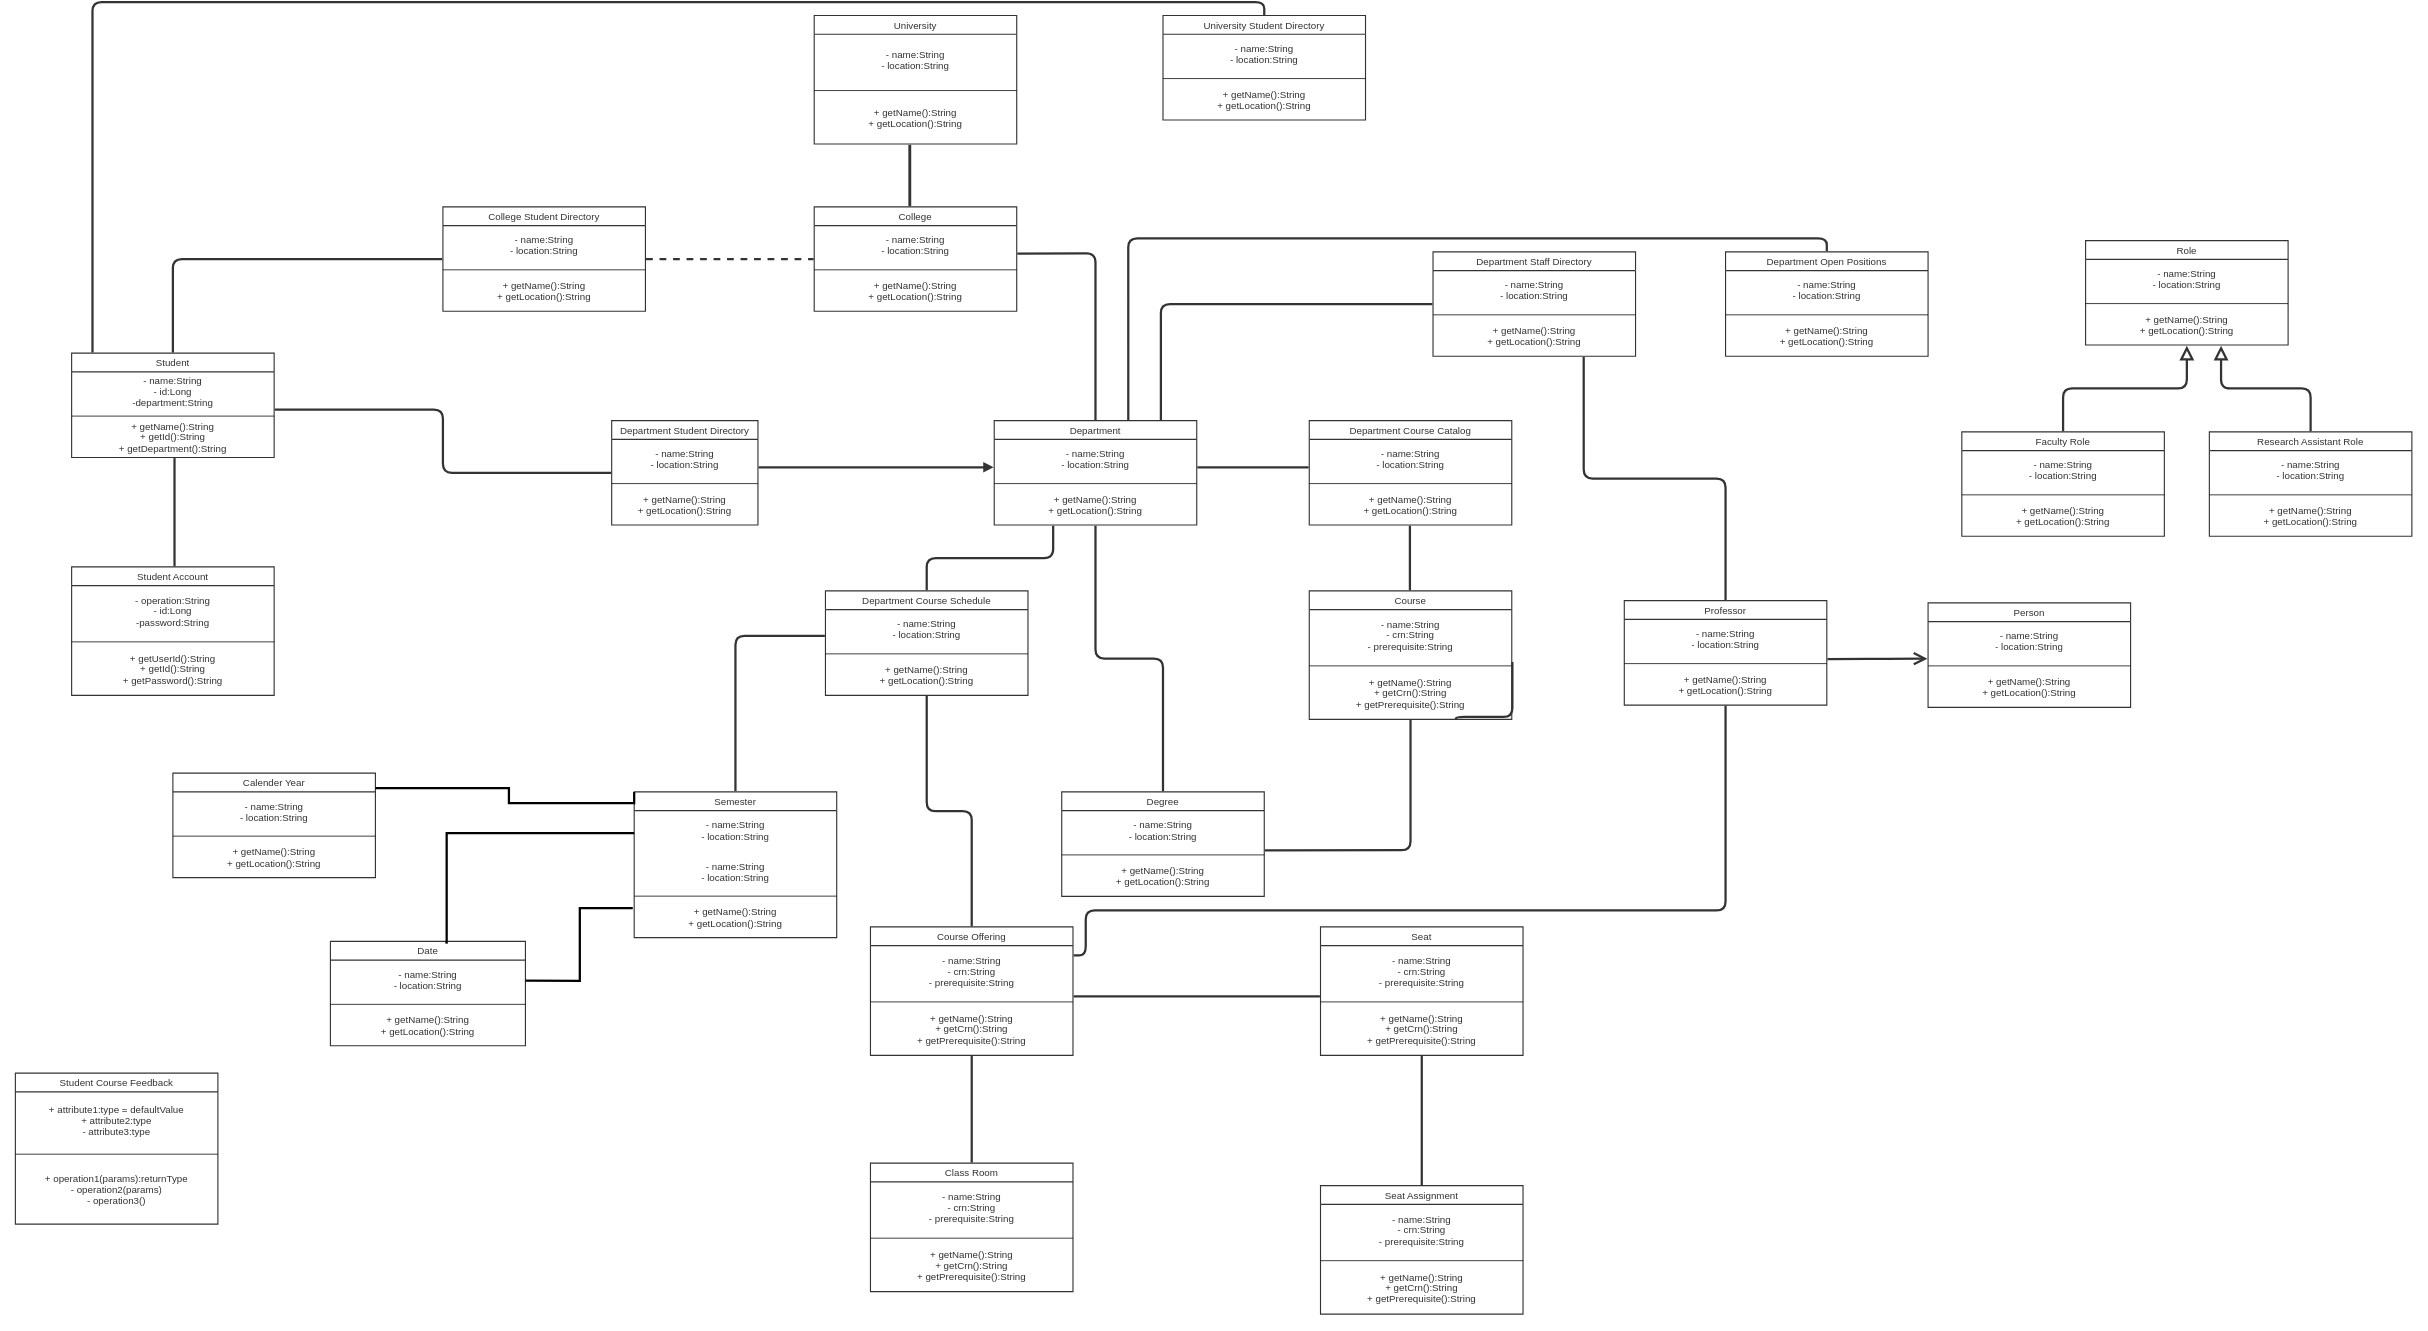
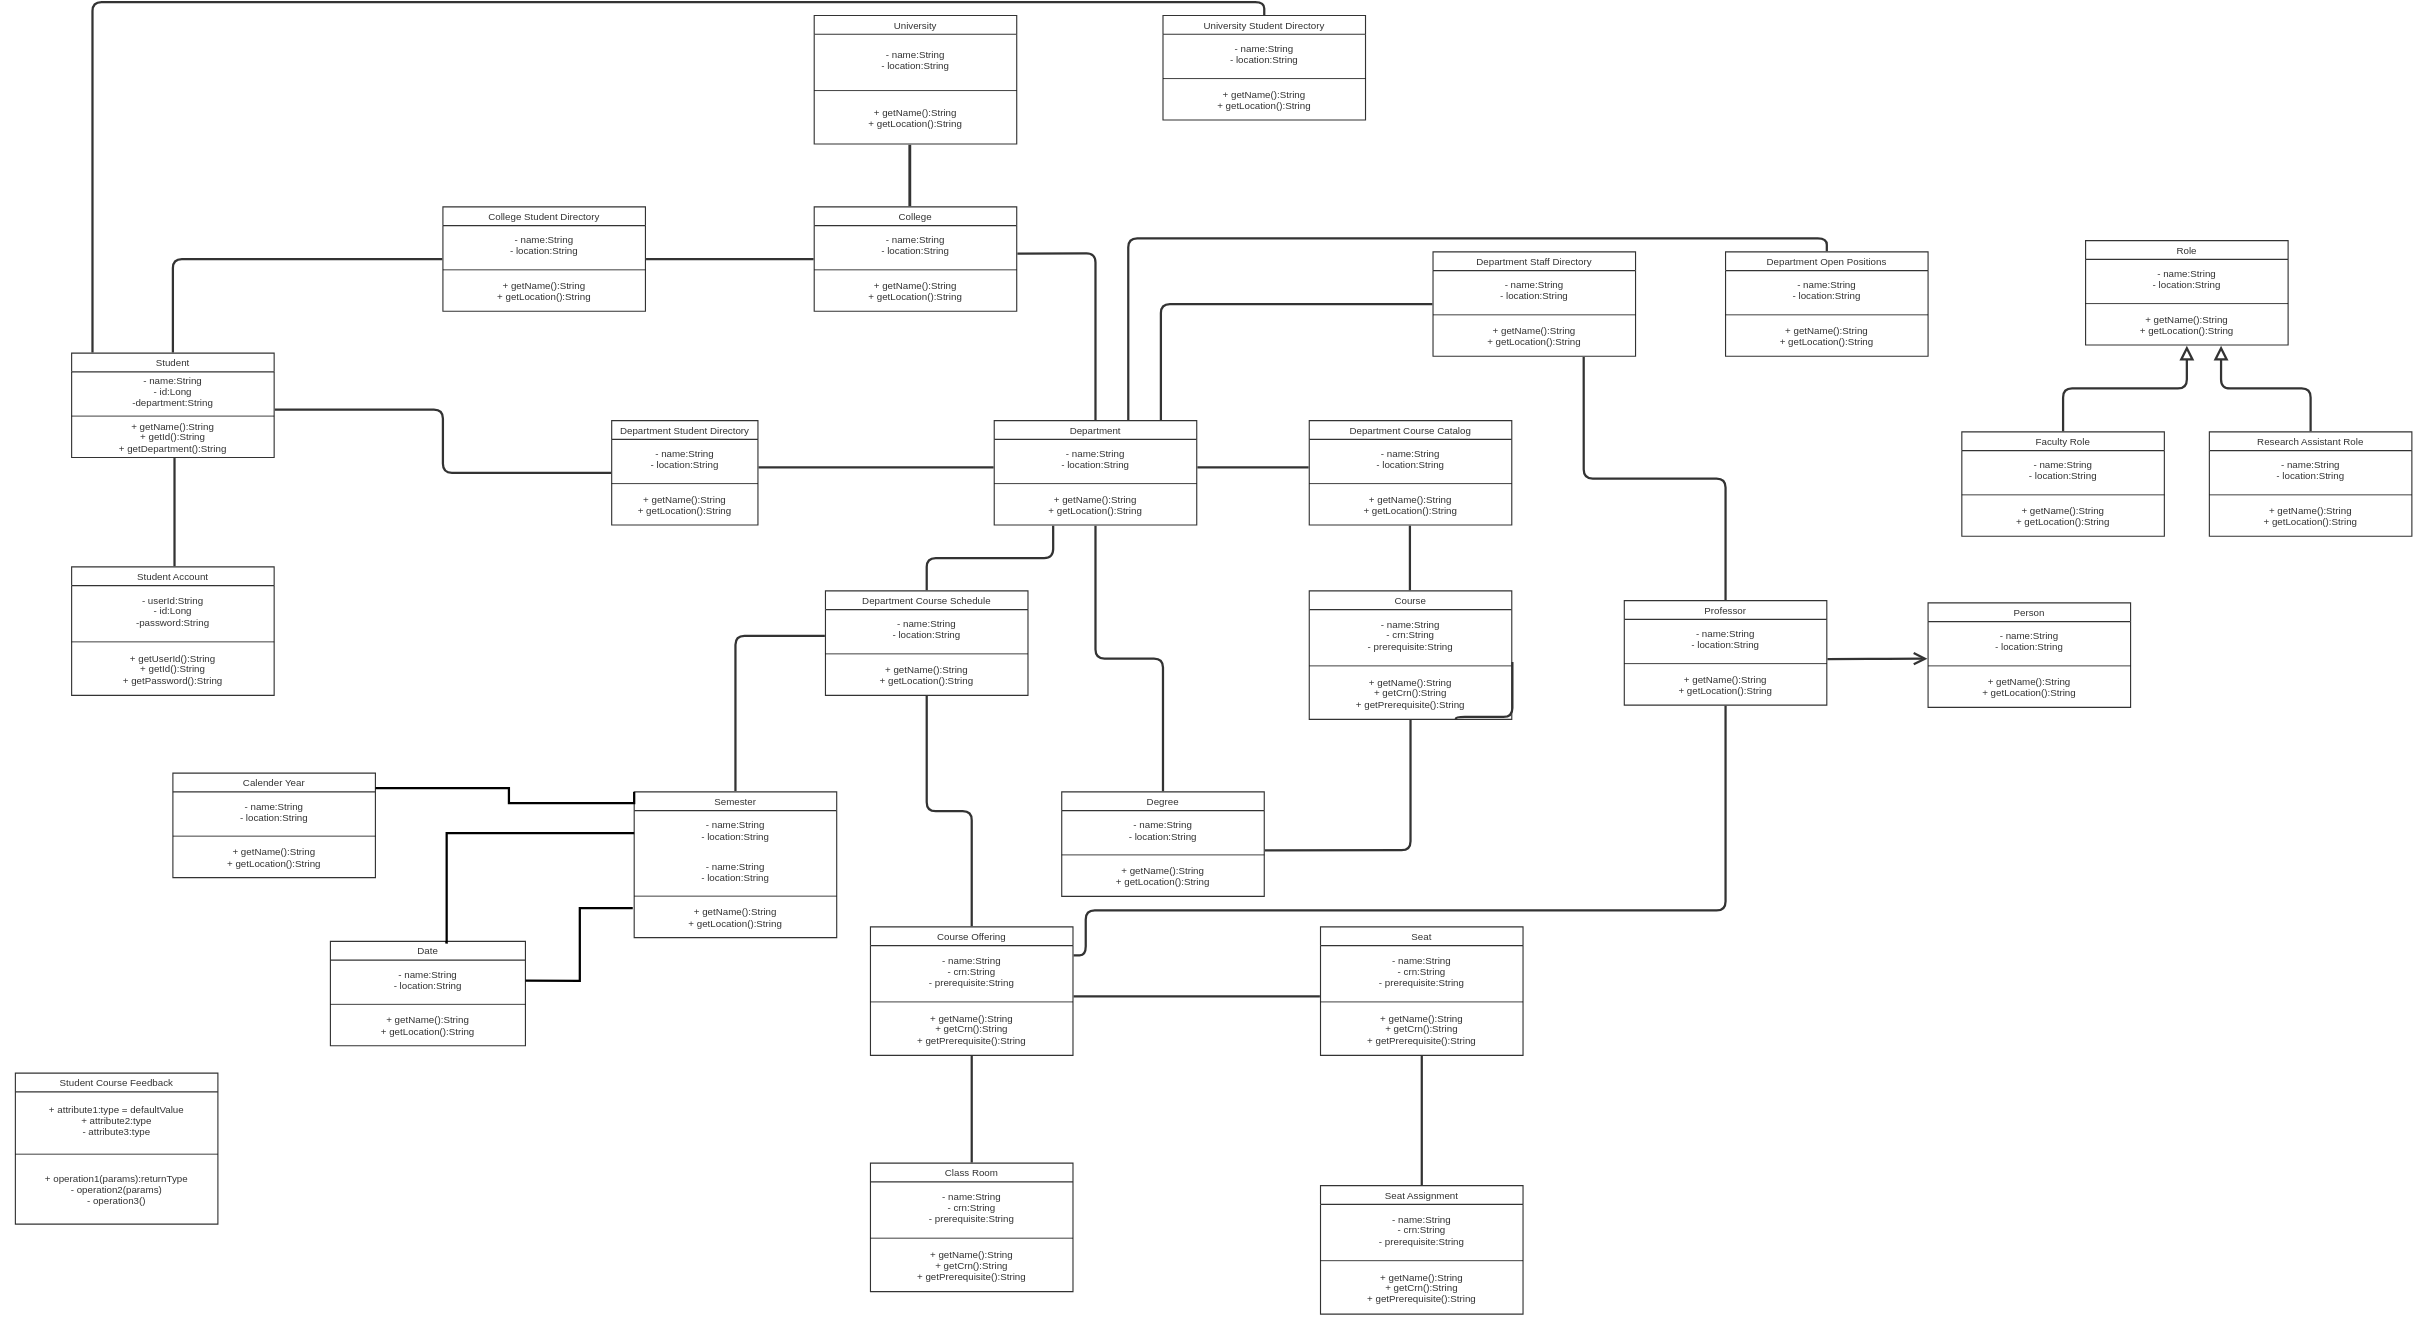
(728, 259) -> (728, 259)
(982, 467) -> (987, 467)
(173, 612) -> (173, 612)
